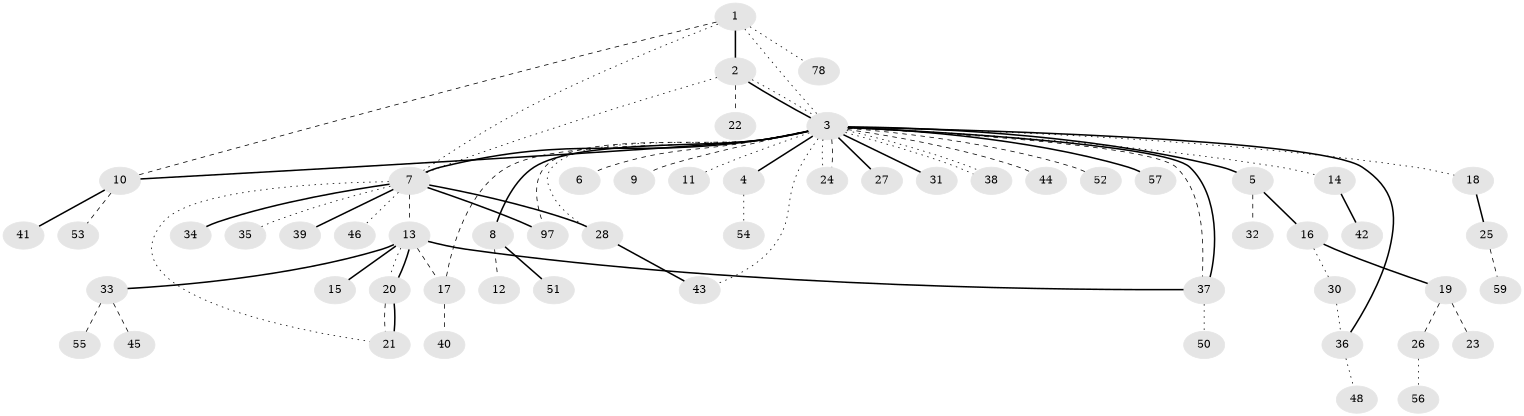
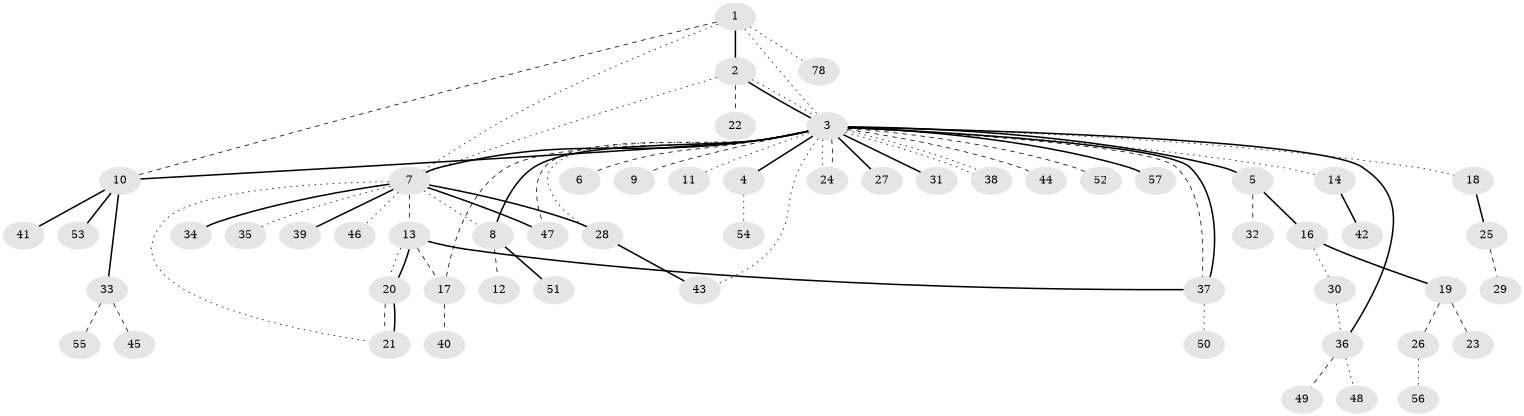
(99, 208) -> (99, 208)
none -> (451, 208)
(548, 236) -> (548, 236)
(262, 275) -> (114, 235)
(335, 290) -> none
(1500, 290) -> (1500, 290)
none -> (1302, 400)
